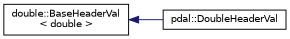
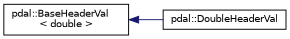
(66, 20) -> (66, 20)
